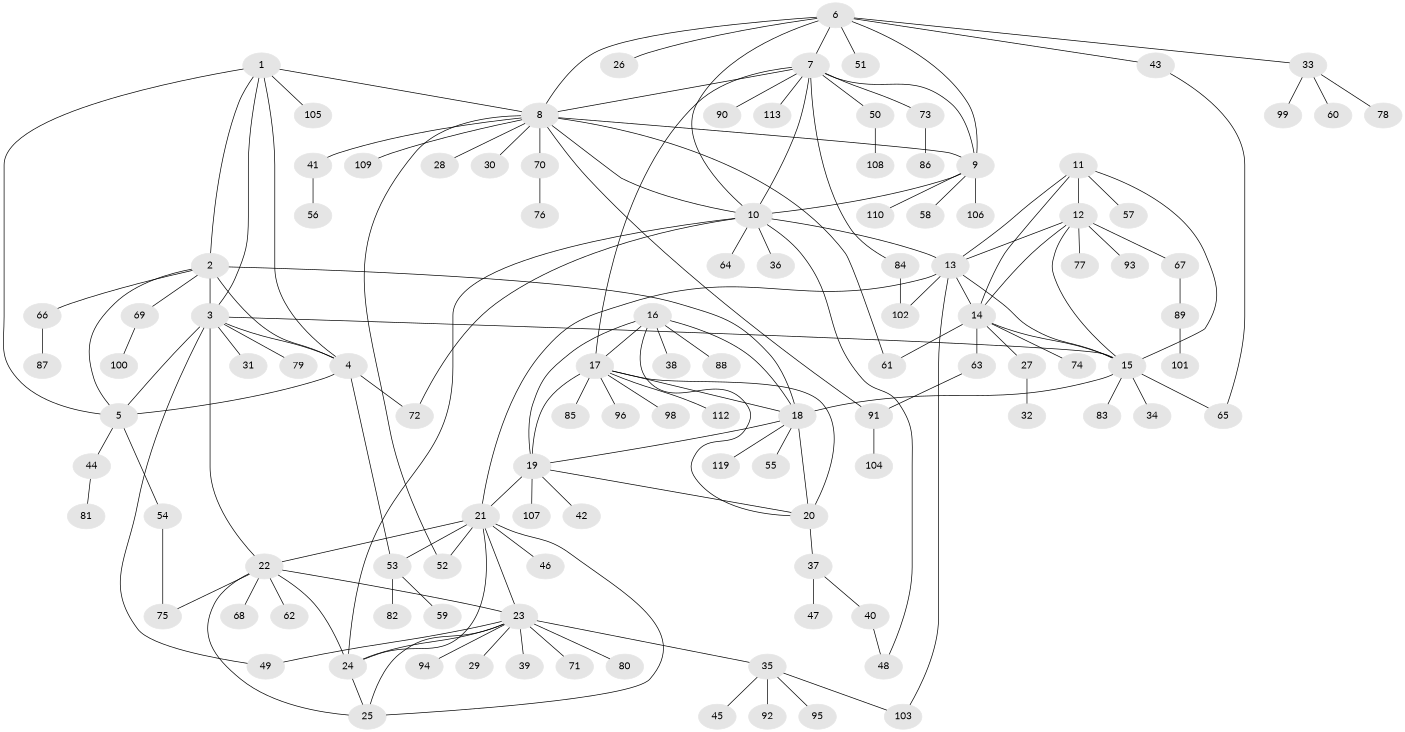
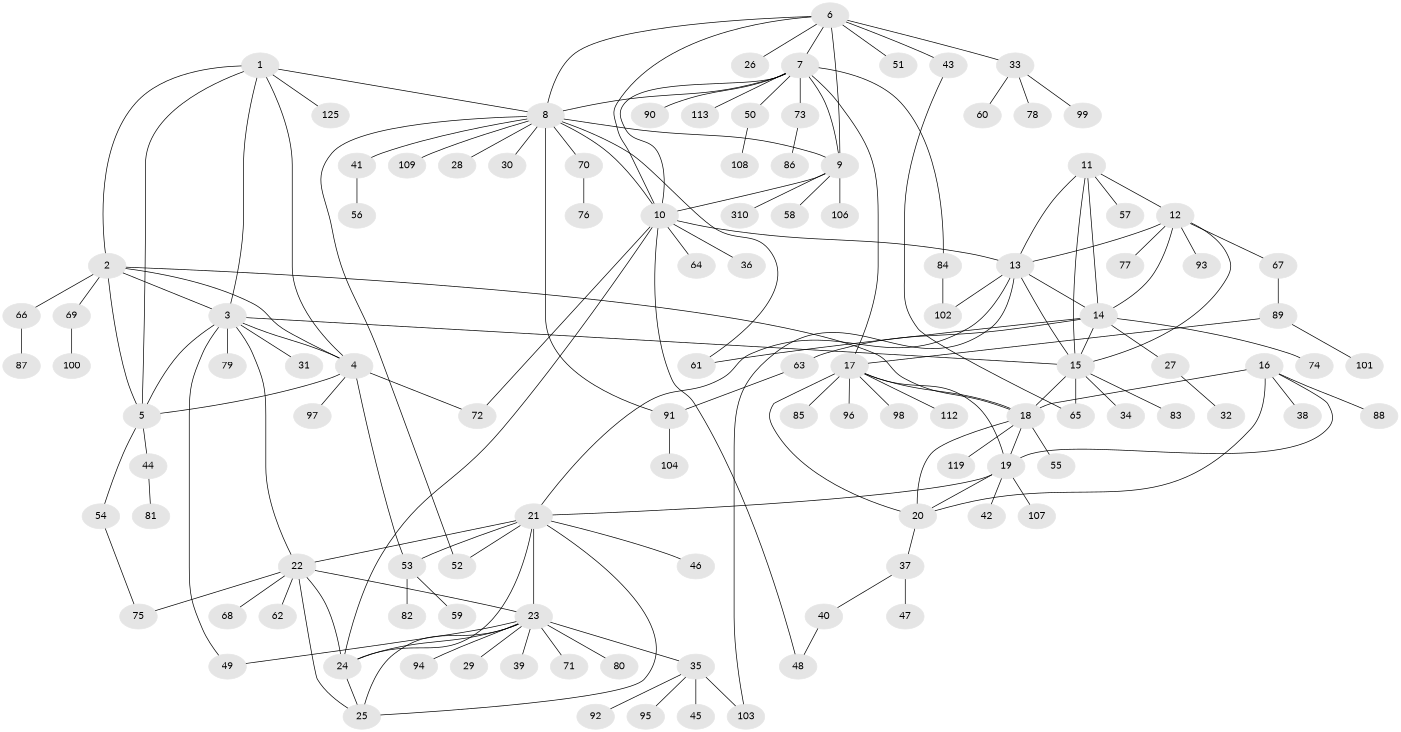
(313, 116) -> (331, 116)
(875, 216) -> (740, 216)
(624, 341) -> (1064, 341)
none -> (312, 416)
